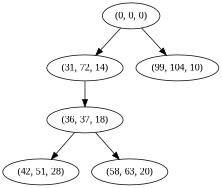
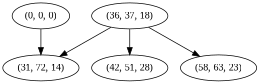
(177, 68) -> none
(85, 90) -> (88, 40)
(130, 172) -> (219, 68)
